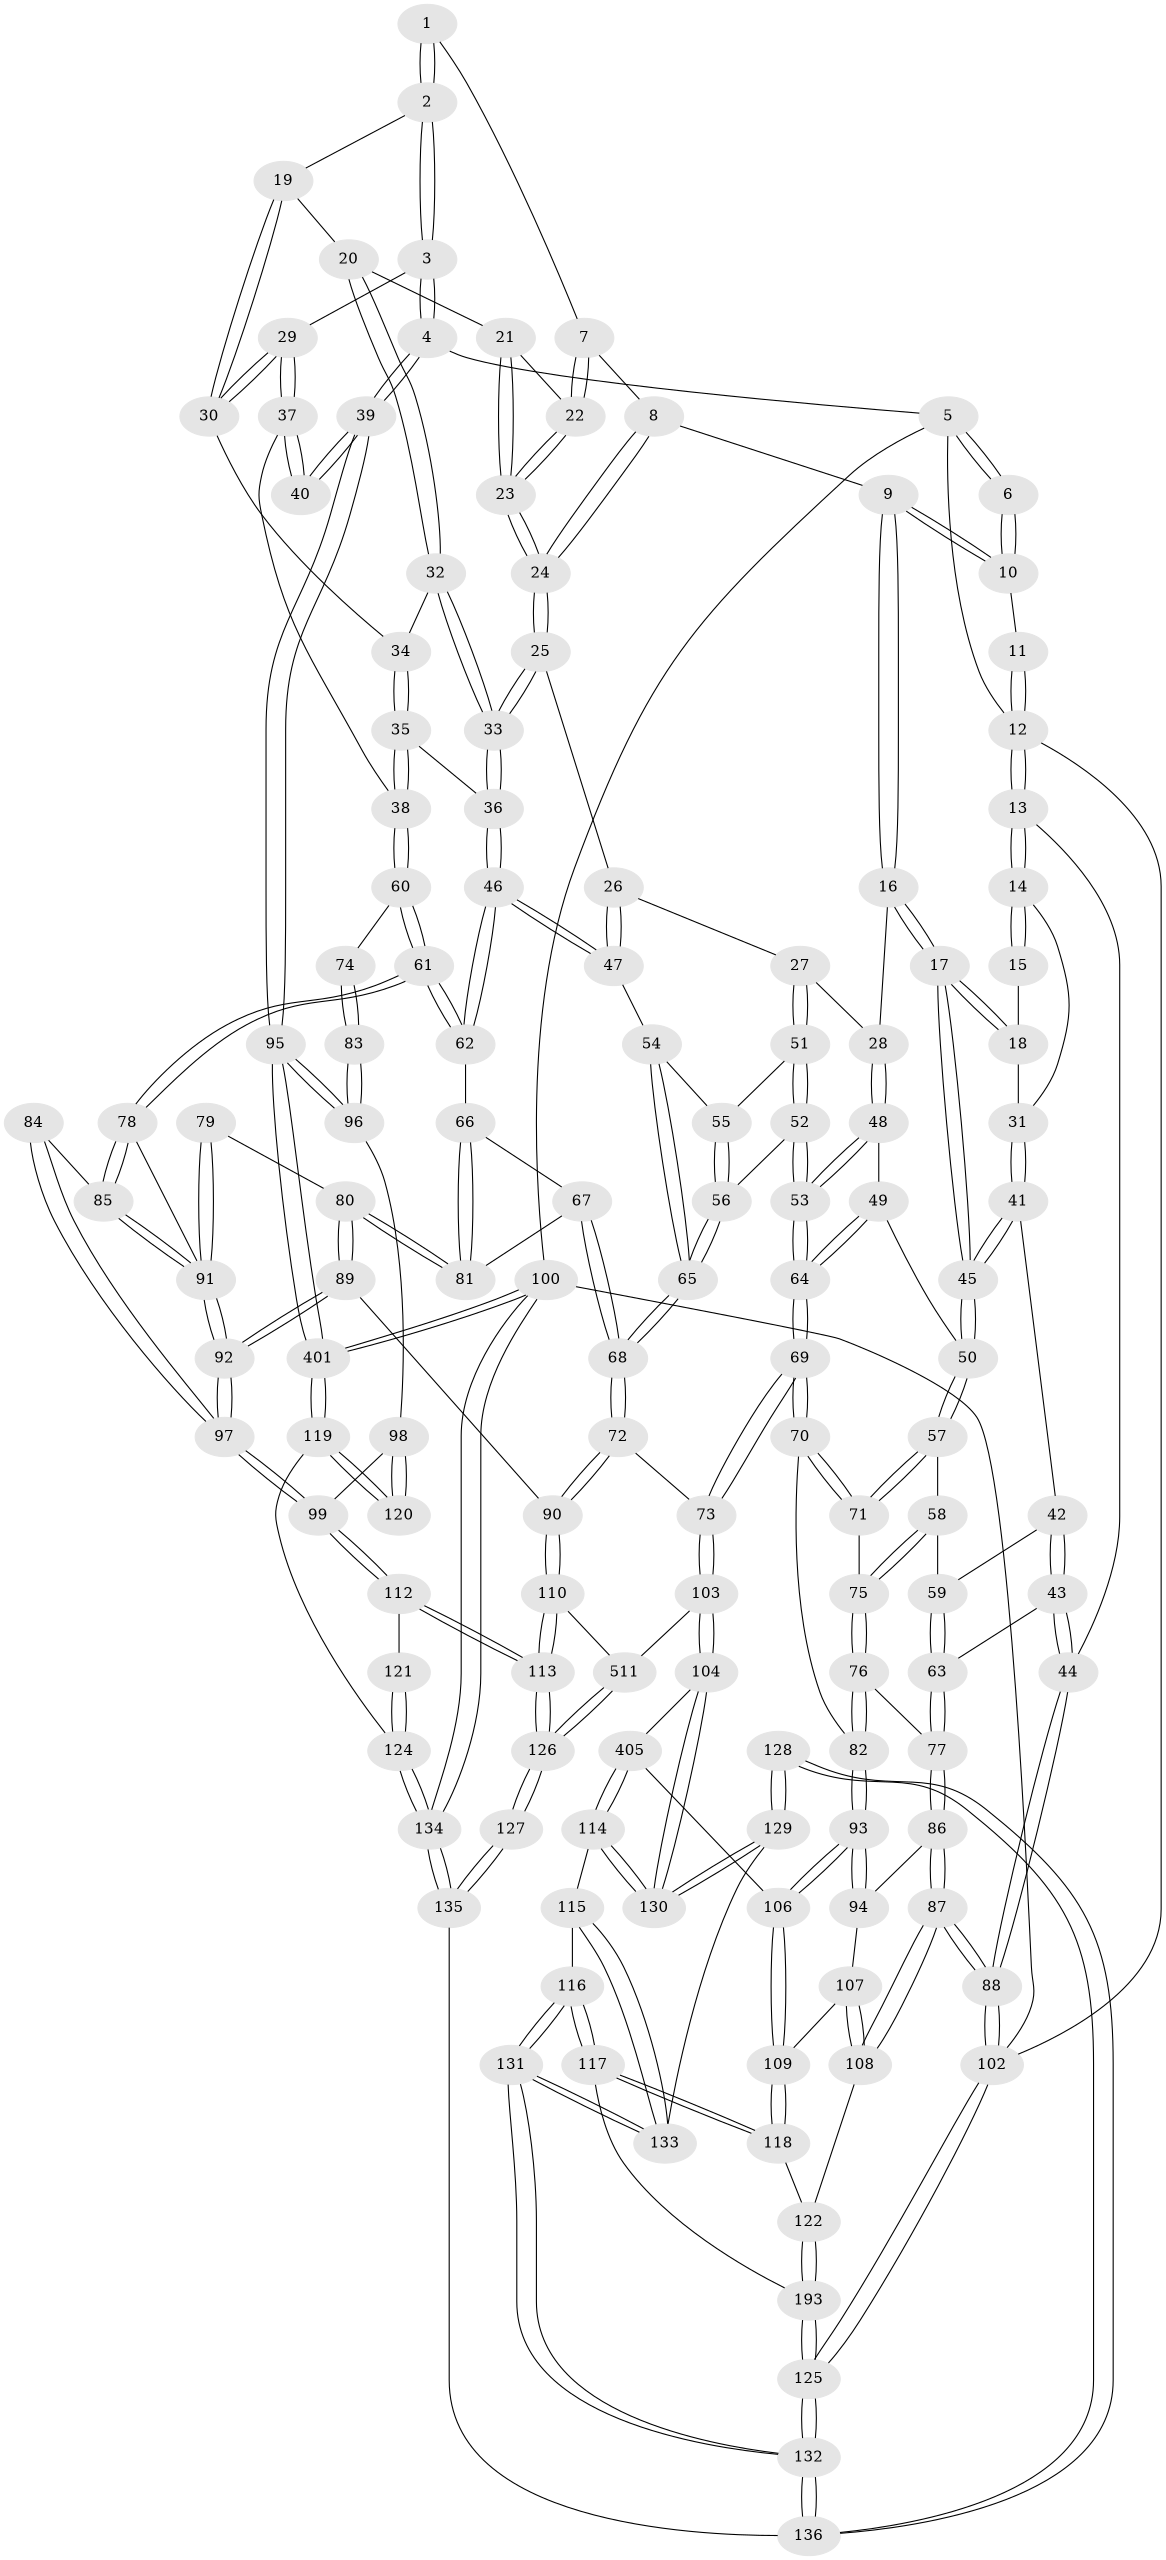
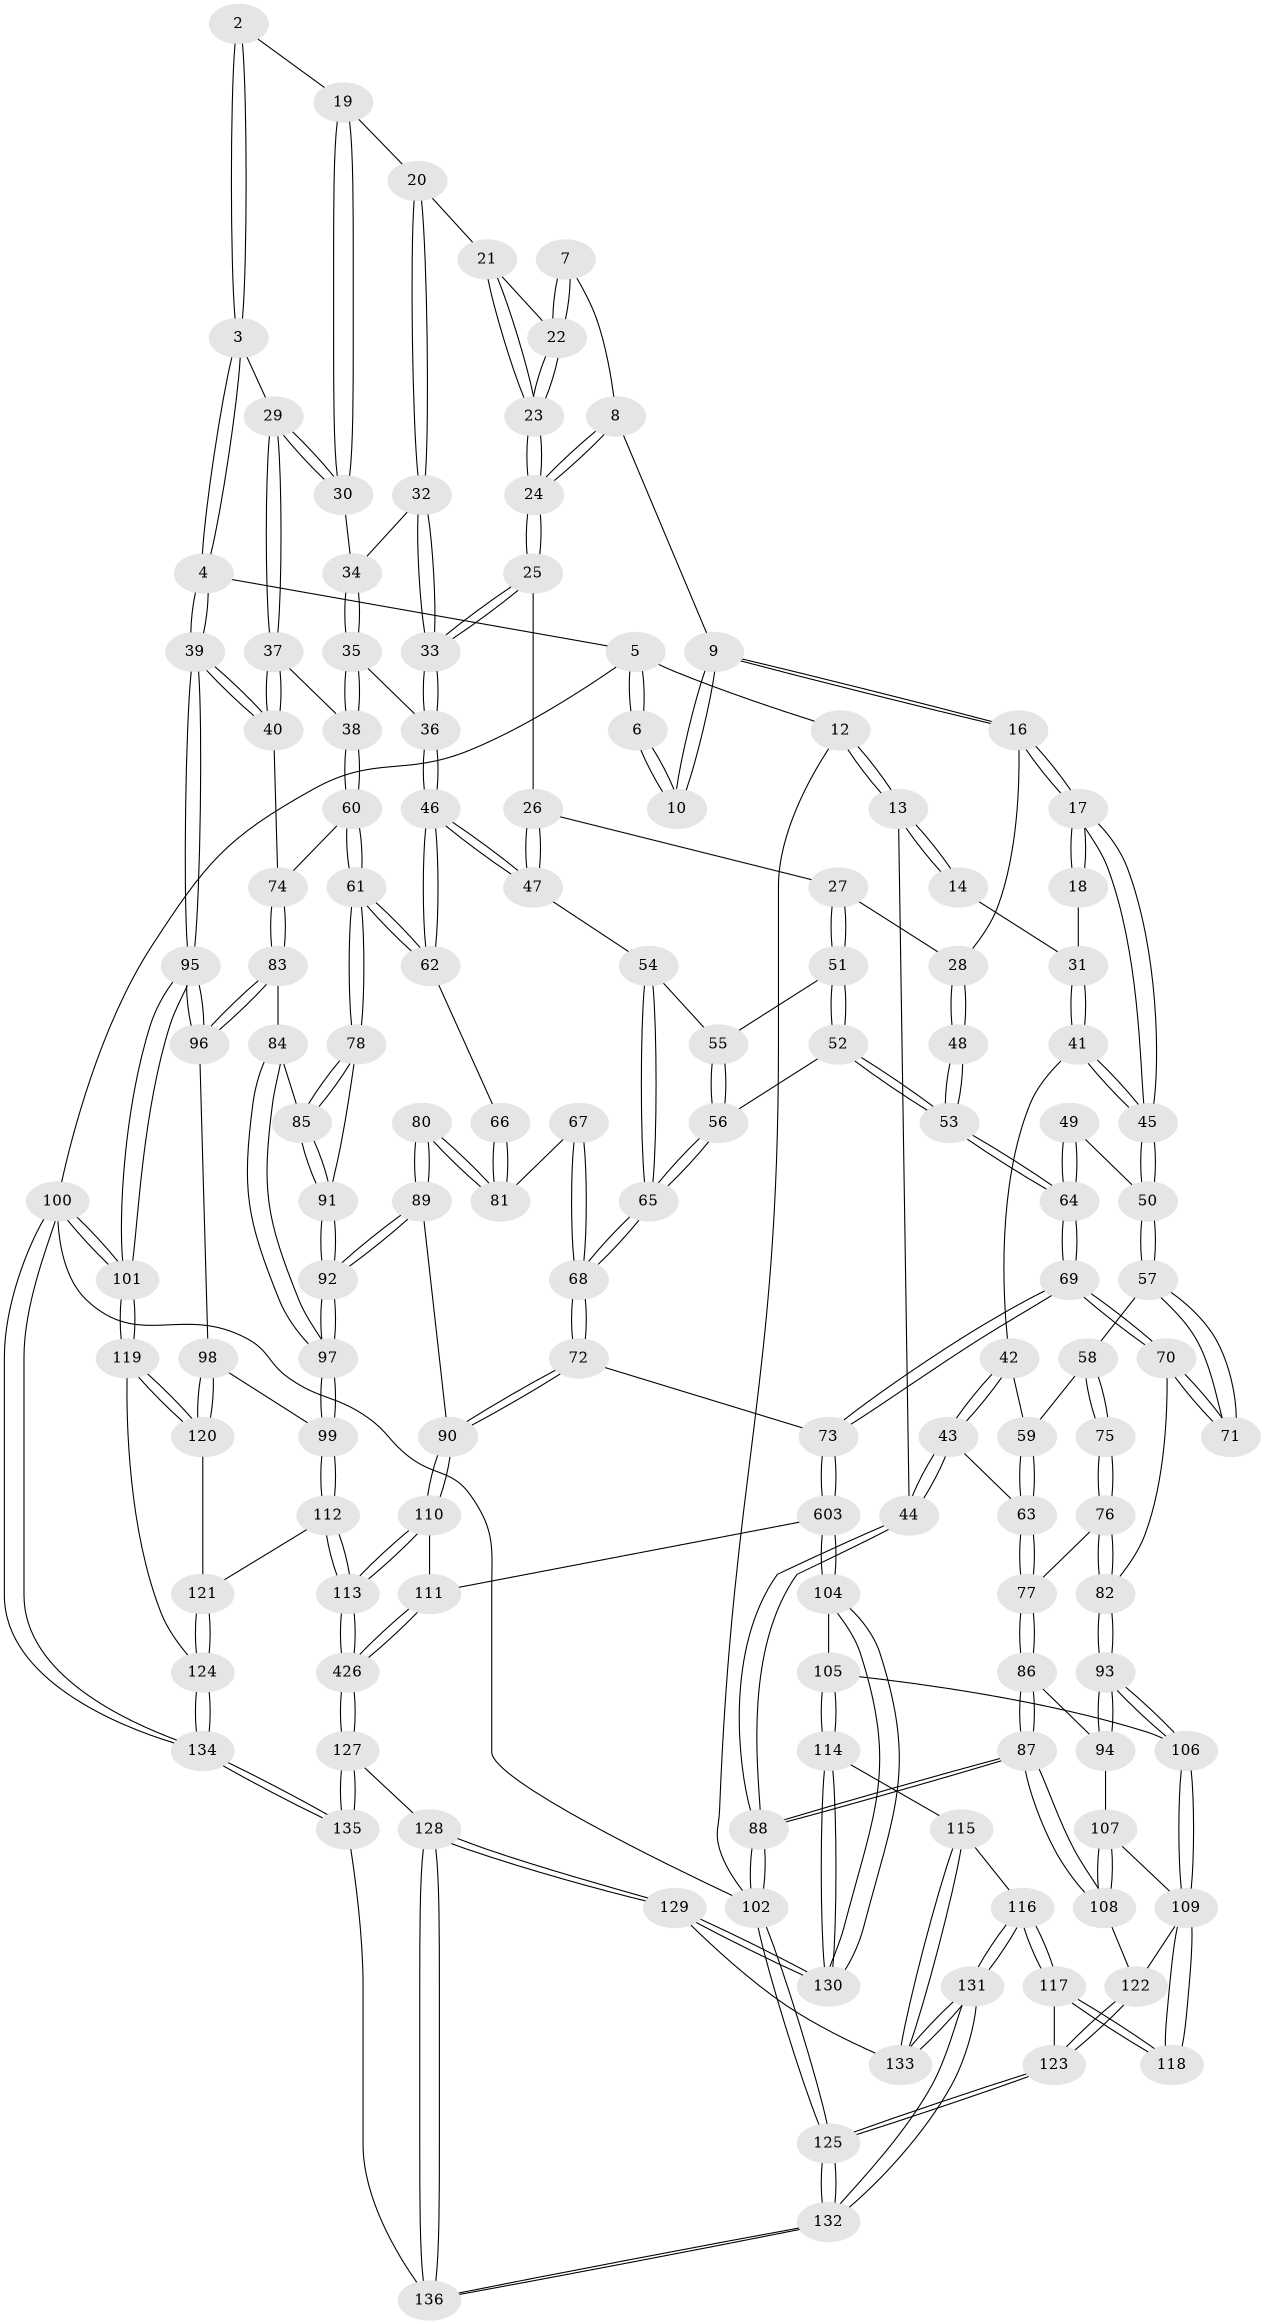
(427, 24) -> none
(1018, 652) -> none
none -> (276, 803)
(1018, 966) -> none
none -> (278, 1005)
(206, 1123) -> none
(524, 1162) -> none
(879, 1162) -> none
(318, 1358) -> (128, 1280)
none -> (203, 1515)
(859, 1555) -> none
(706, 1594) -> (829, 1515)
(625, 1672) -> (430, 1594)
(543, 1751) -> (348, 1672)
(630, 1751) -> (829, 1672)
none -> (389, 1790)
(794, 2183) -> (1161, 1947)
(809, 2300) -> (1054, 2065)
